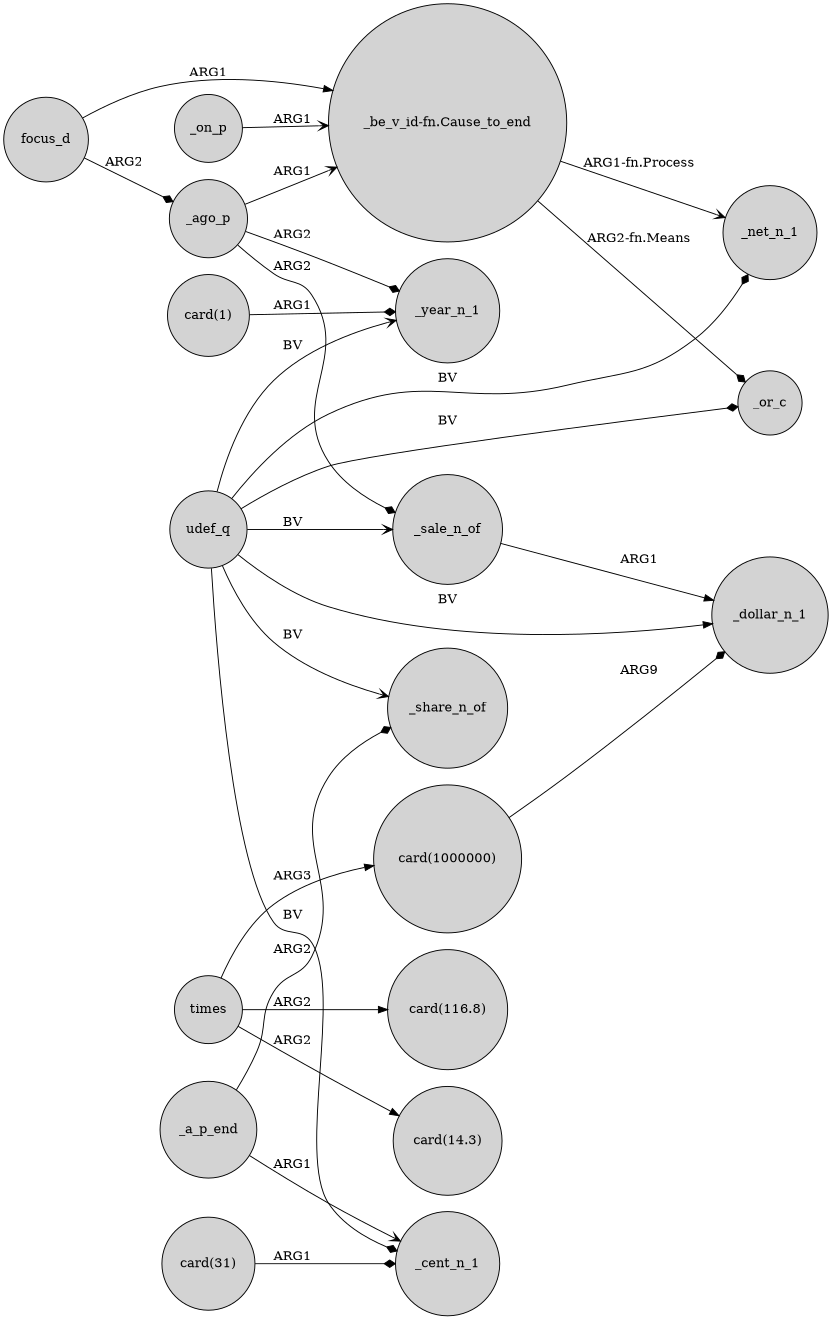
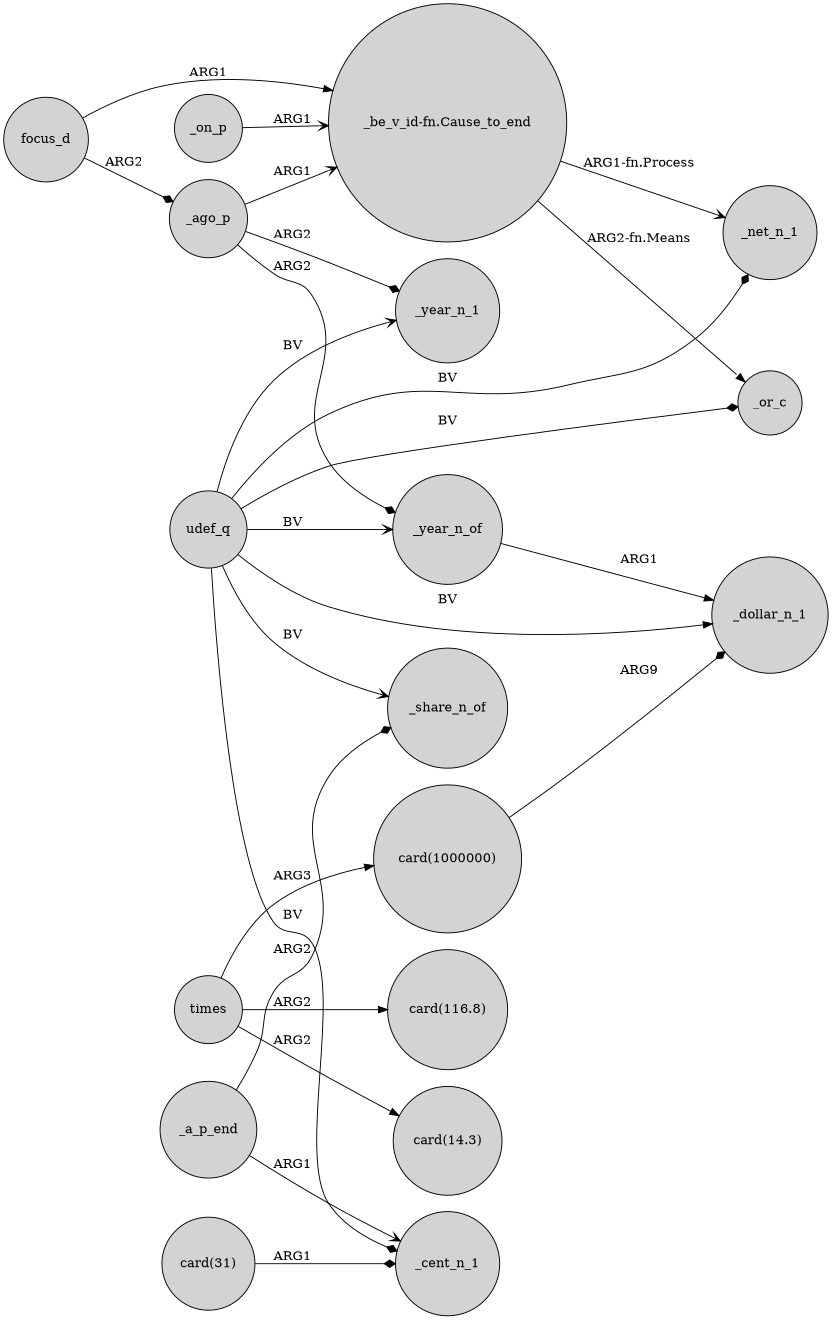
(637, 288) -> (637, 288)
(208, 315) -> none
(448, 529) -> (448, 529)
